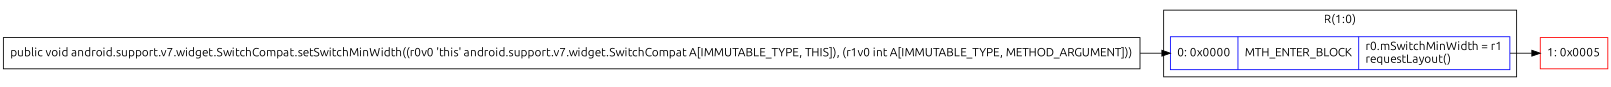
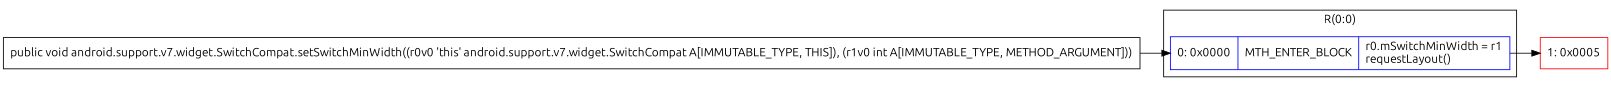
(1340, 20) -> (1340, 20)
